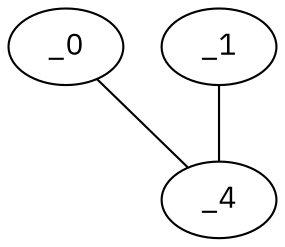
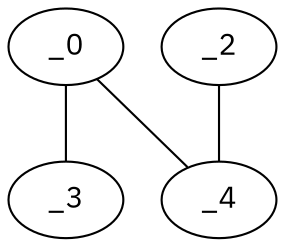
(219, 47) -> (219, 47)
none -> (66, 200)
